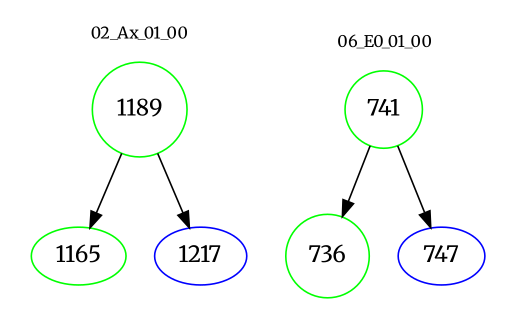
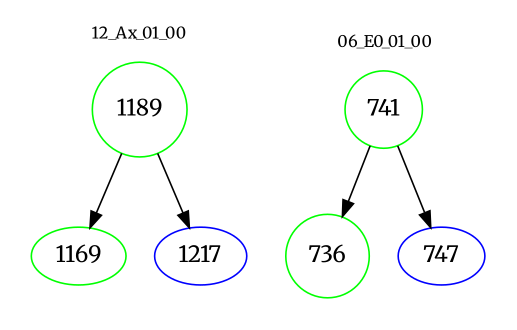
(140, 35) -> (140, 35)
(79, 256) -> (79, 256)
